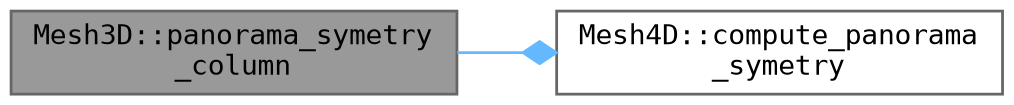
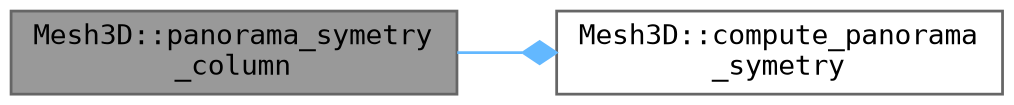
(780, 53) -> (780, 53)
